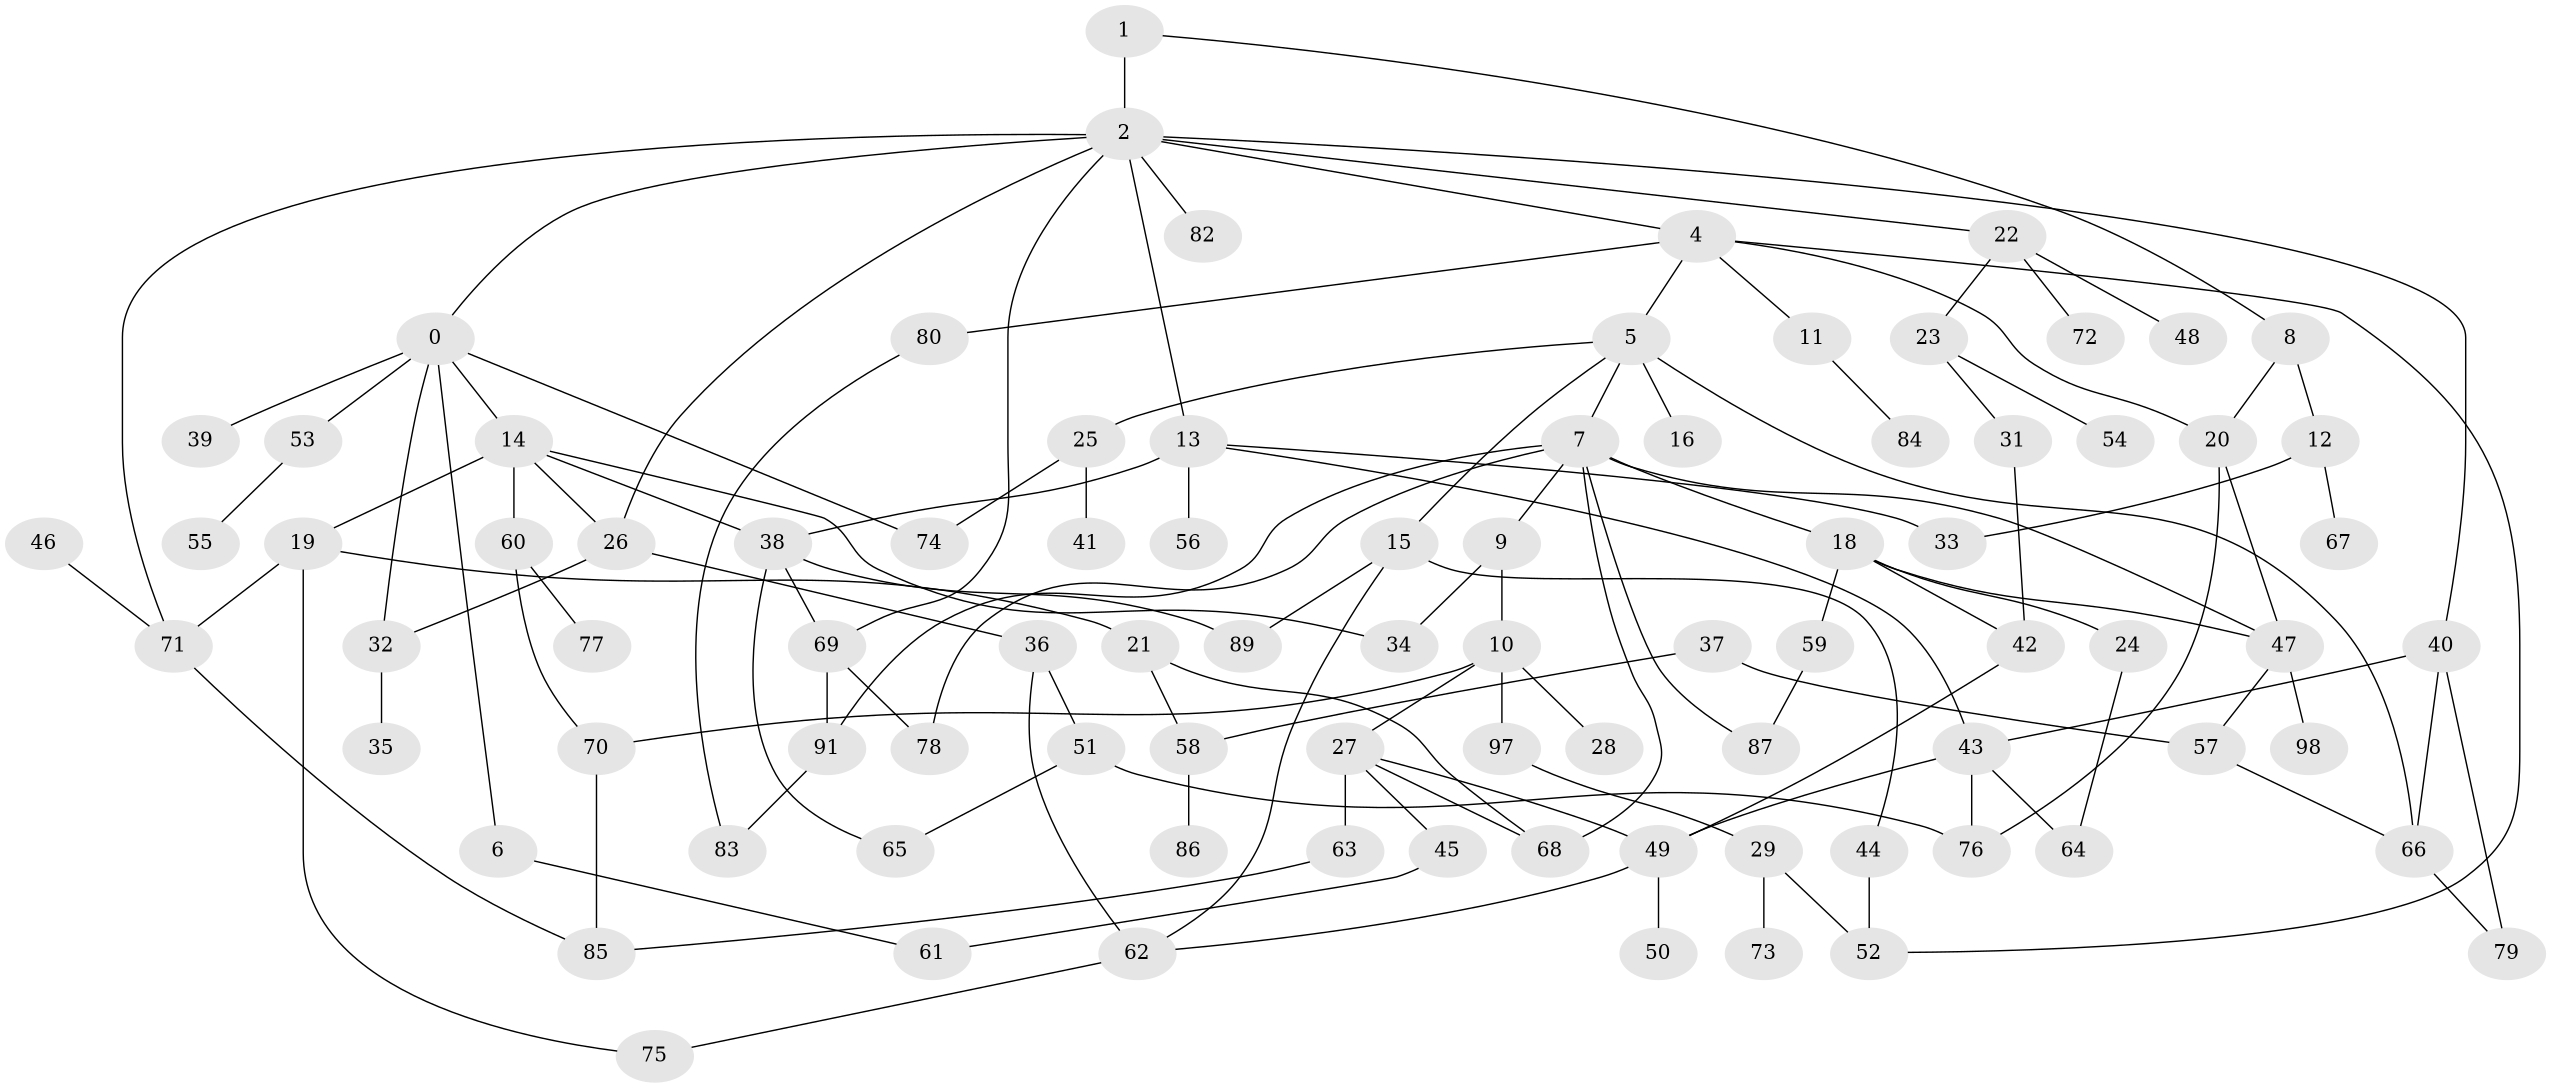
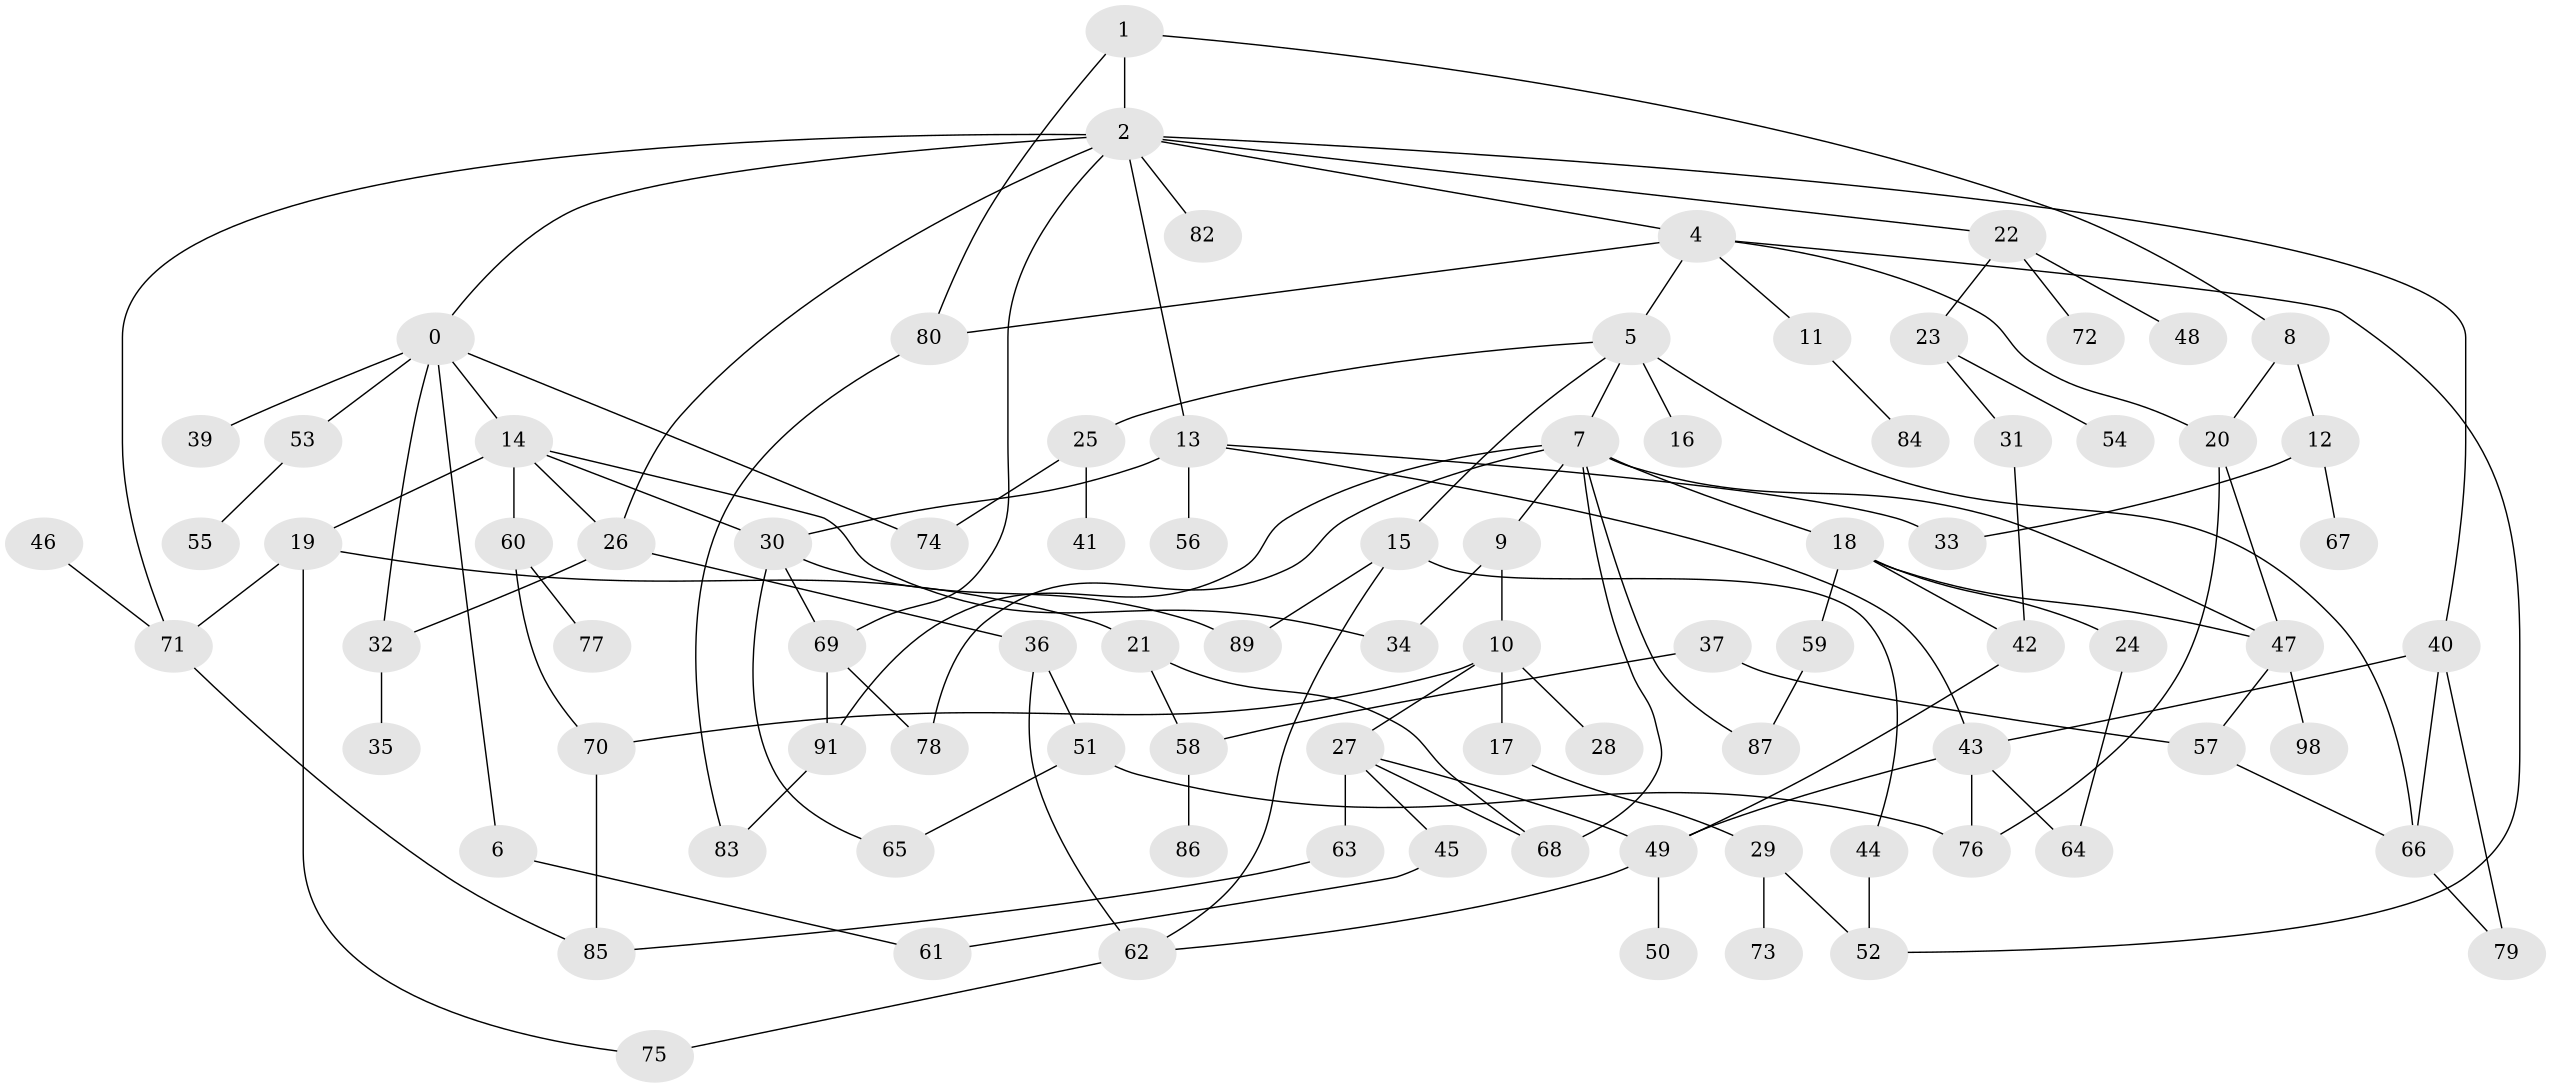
none -> (1015, 170)
(773, 544) -> (773, 544)
(1502, 749) -> (1502, 749)
